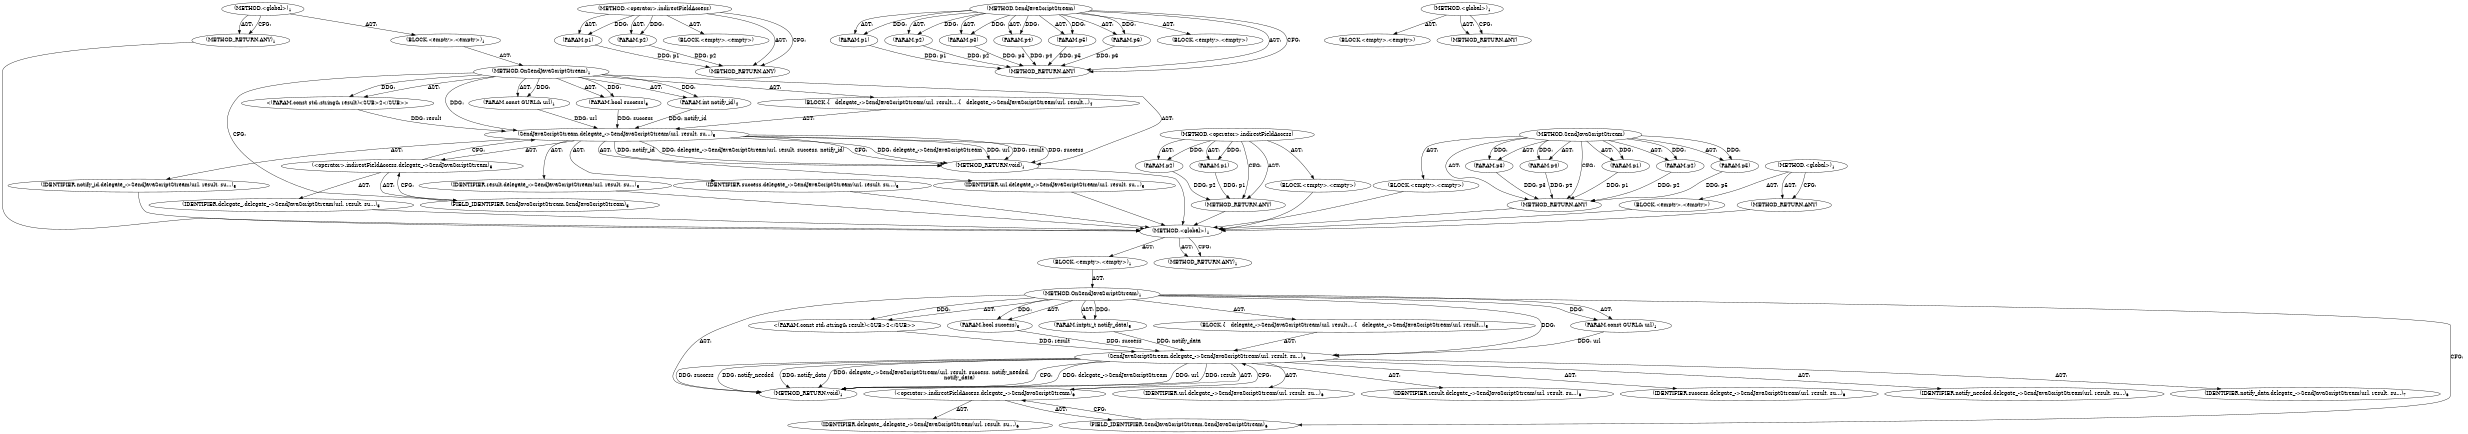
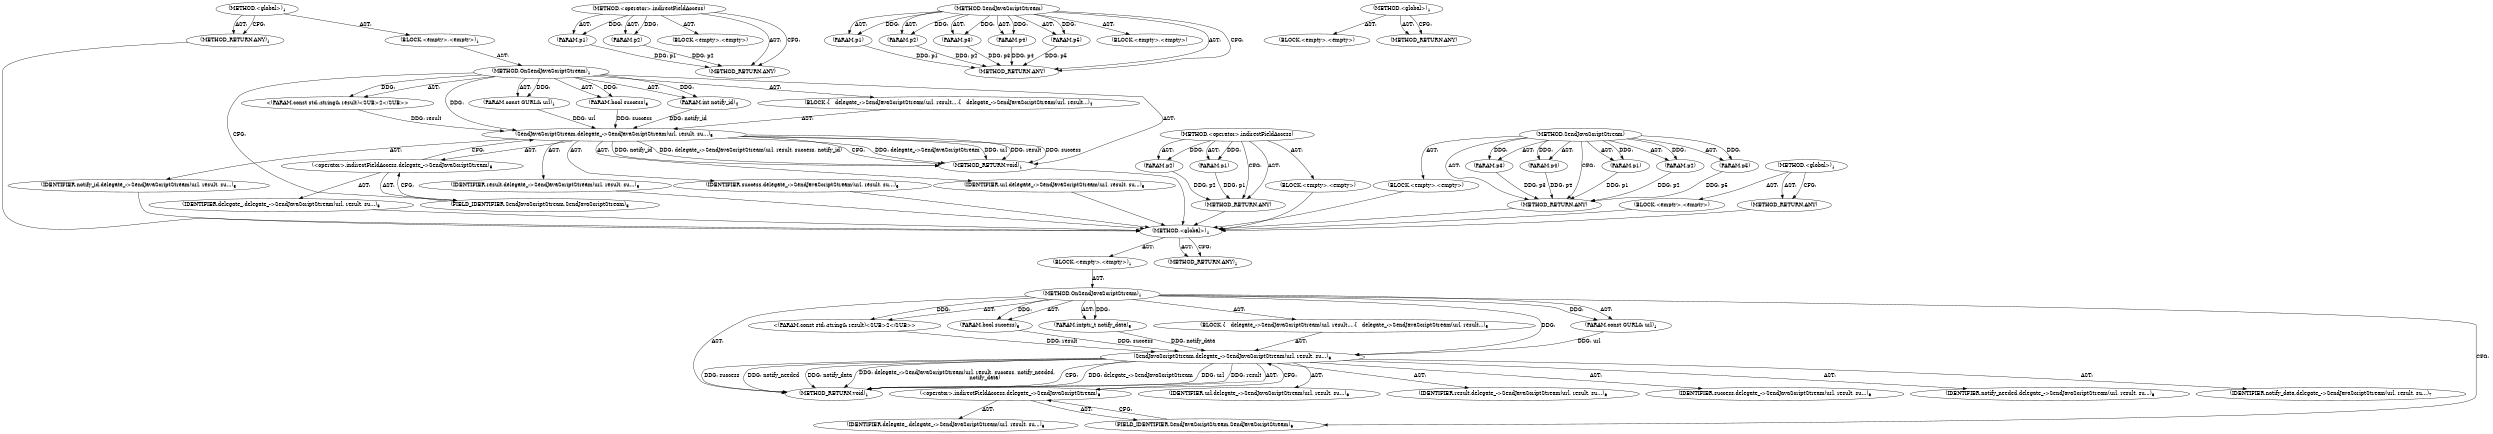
(1127, 40) -> none
